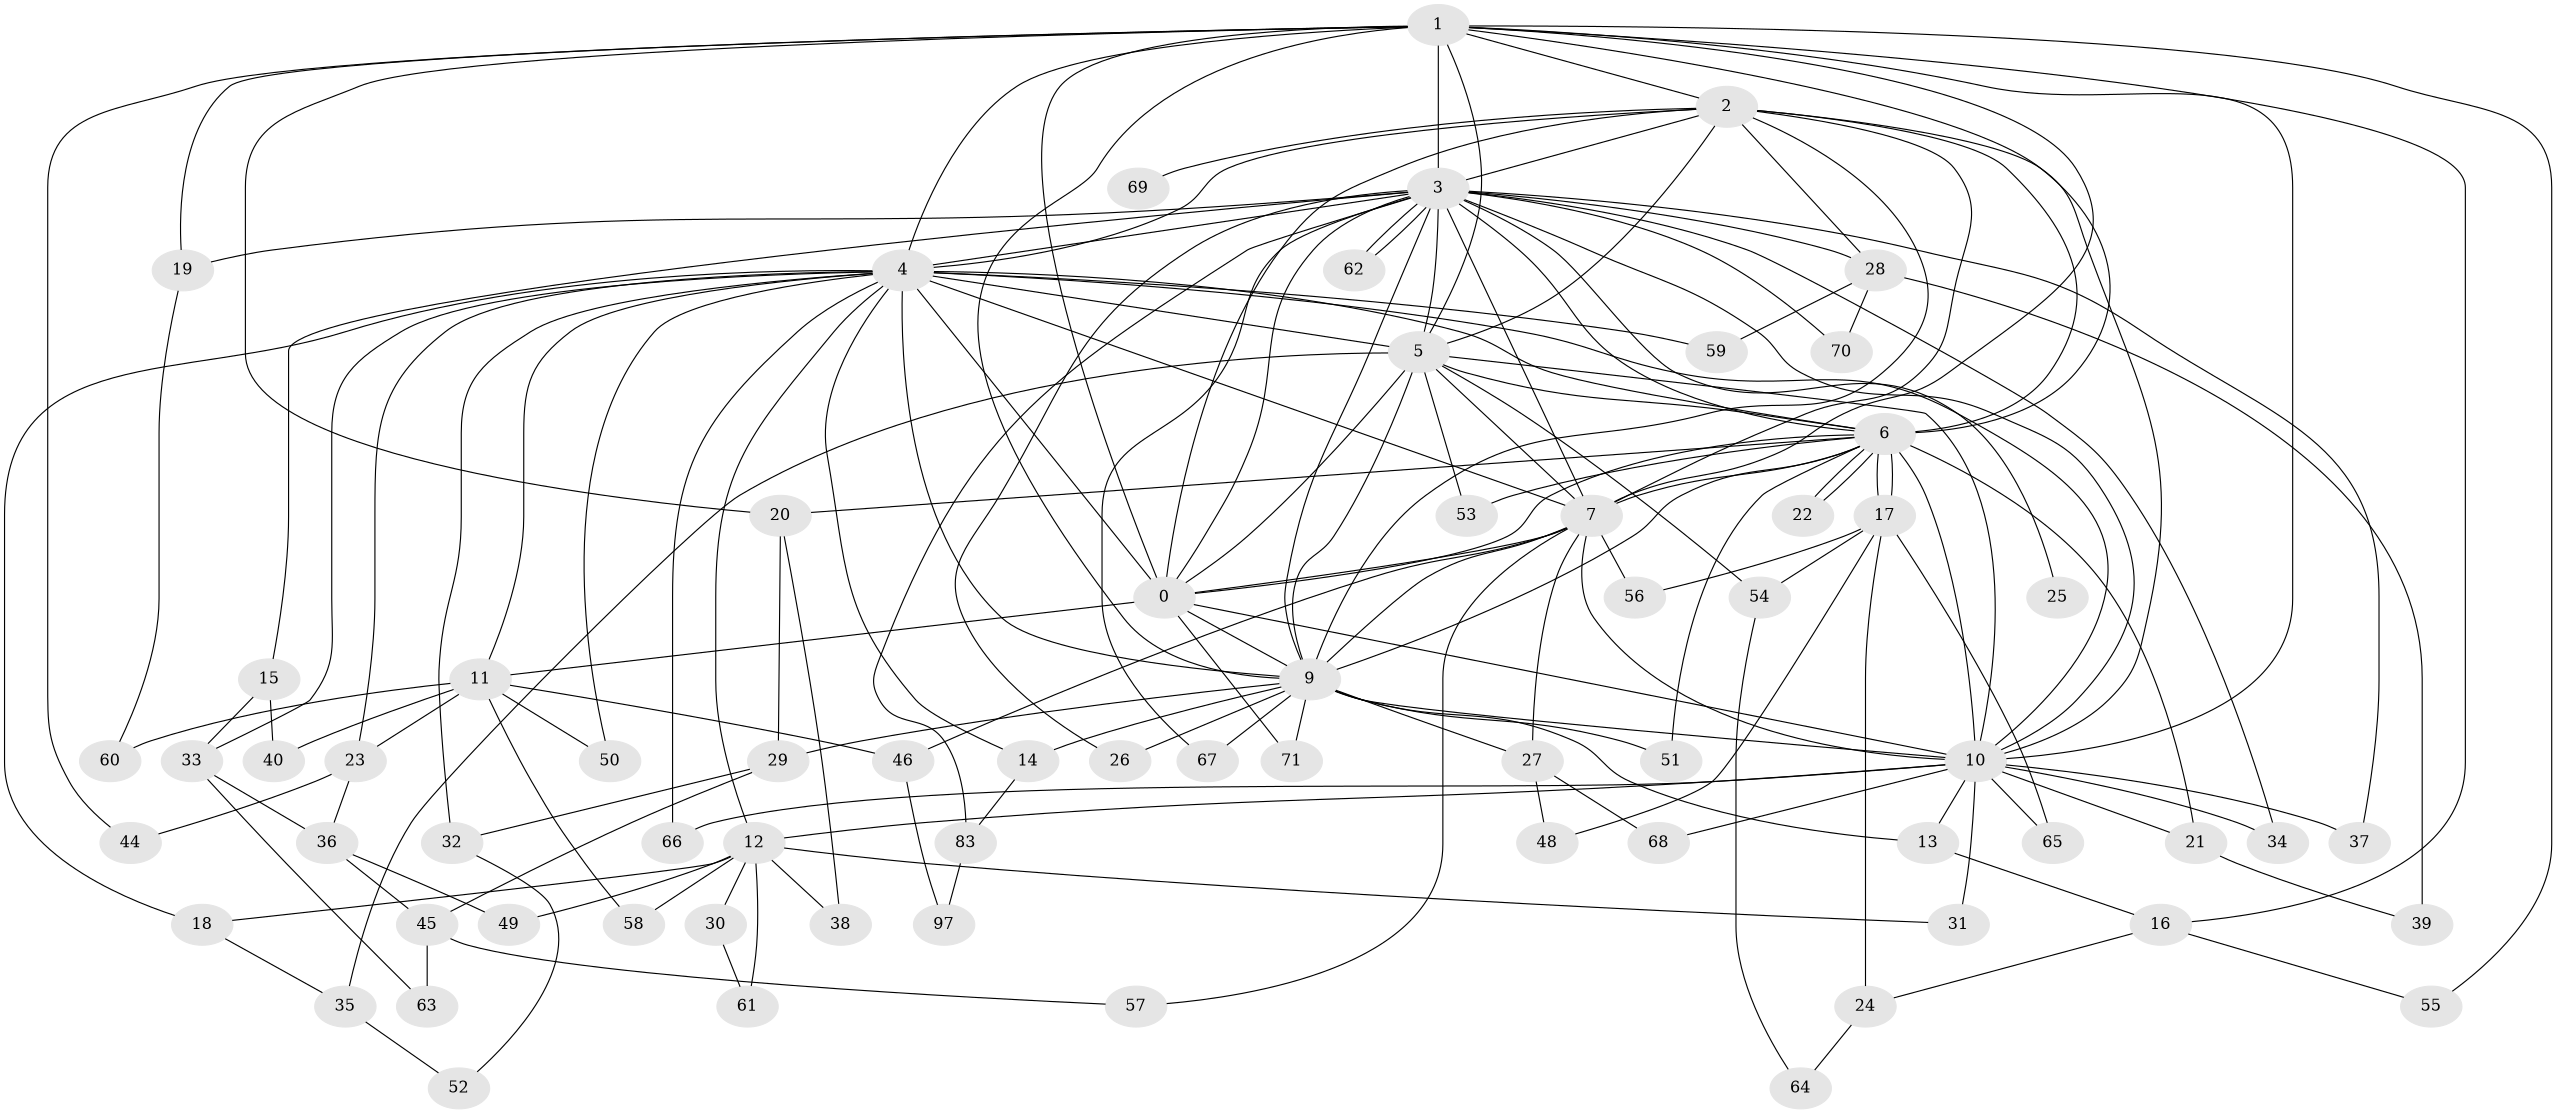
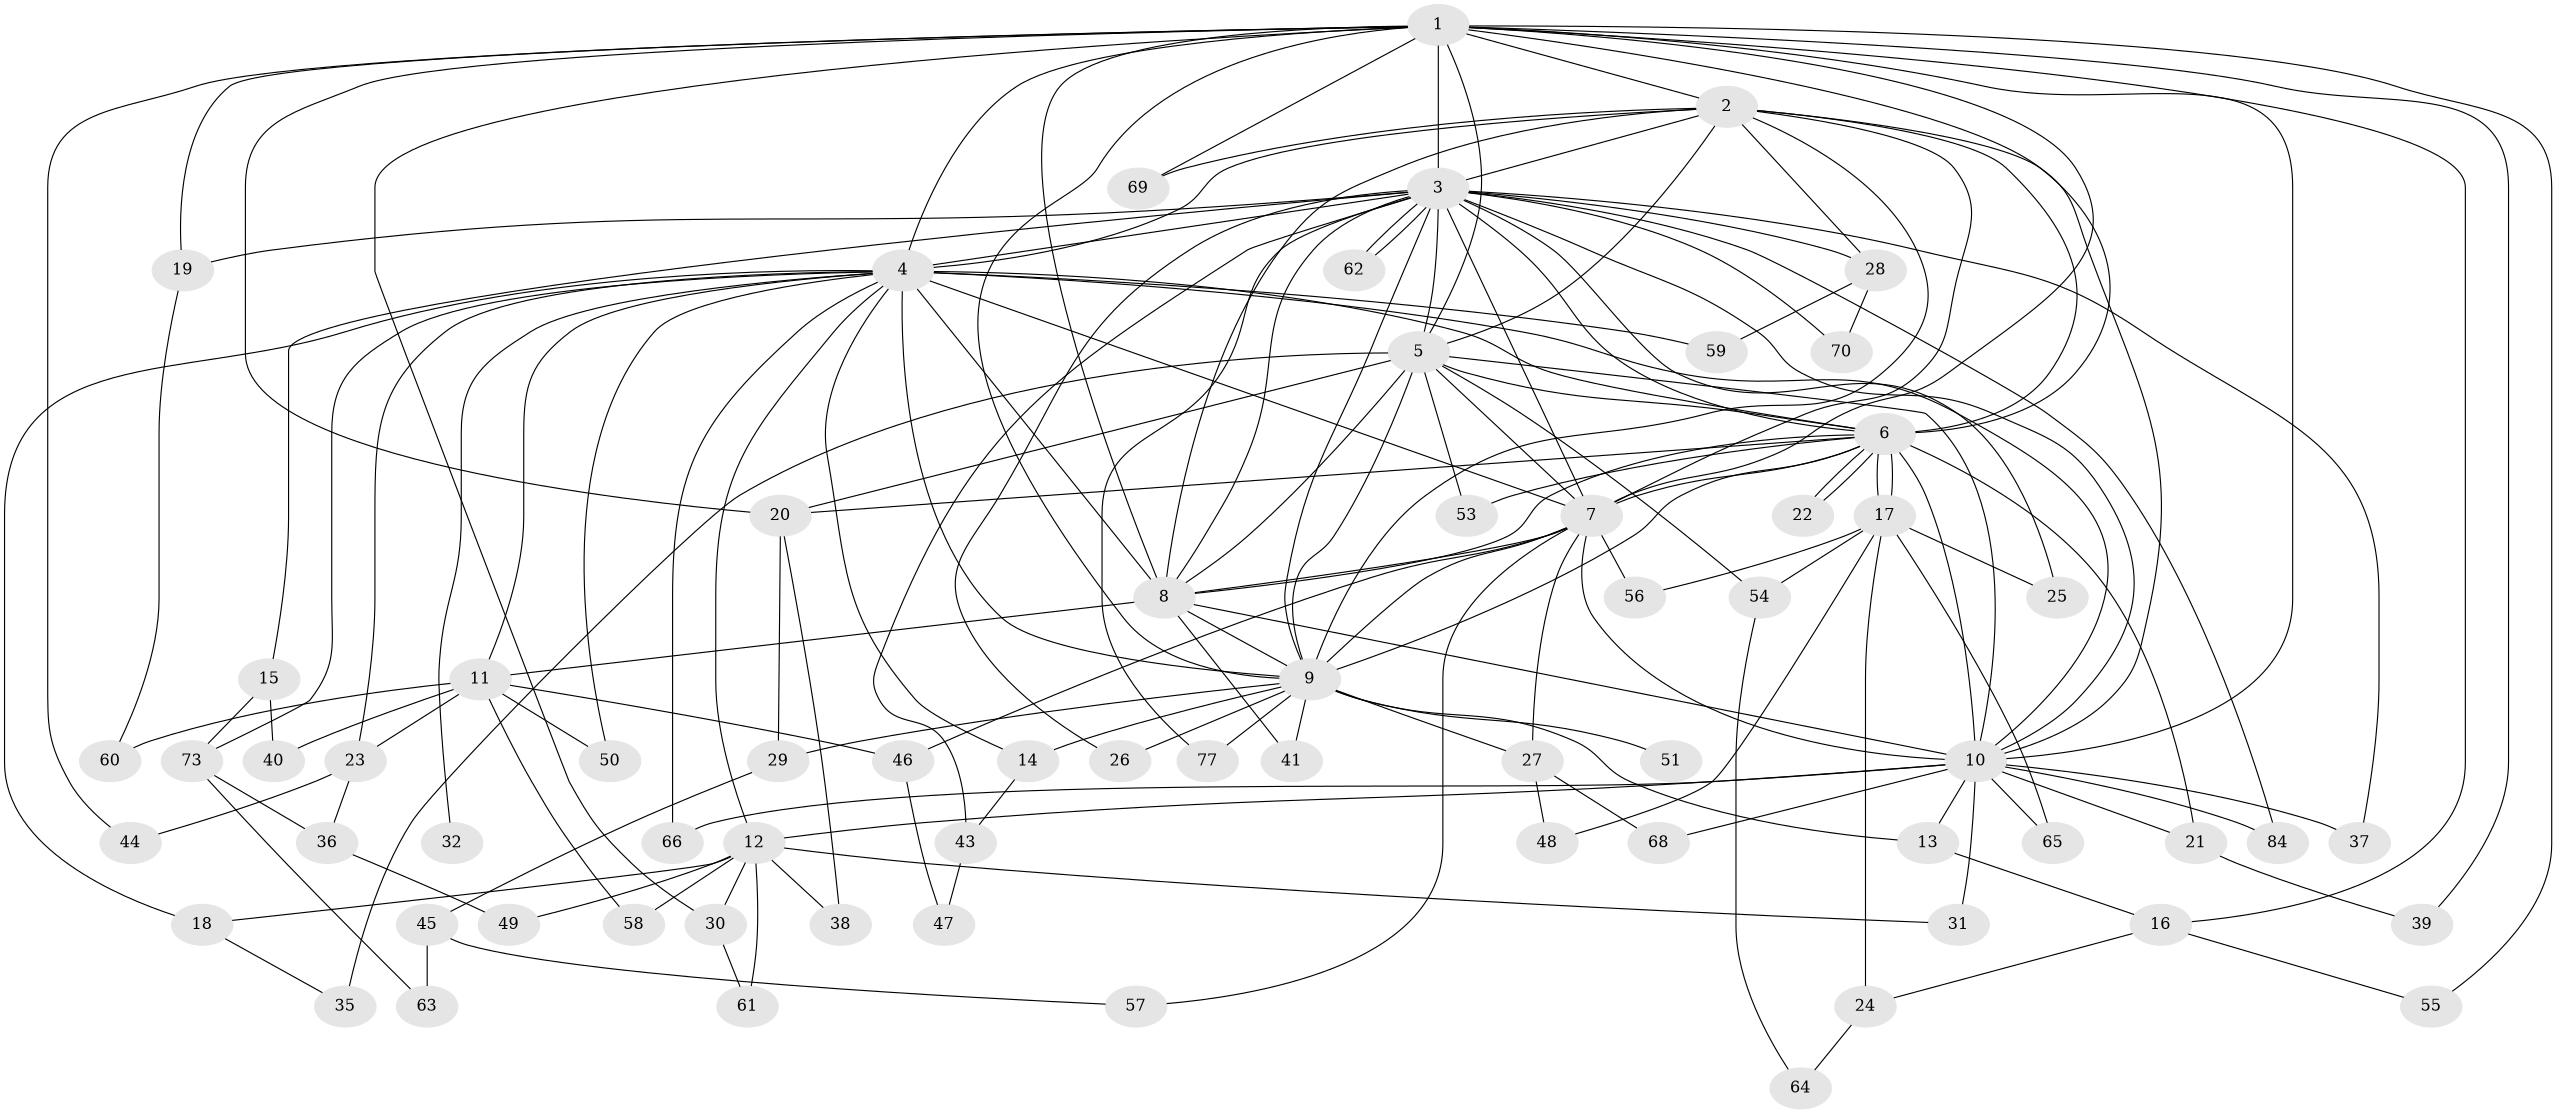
none -> (1288, 107)
none -> (480, 129)
(1172, 313) -> (1085, 438)
(2319, 473) -> (2381, 99)
(1721, 551) -> none
none -> (1971, 557)
(1165, 598) -> (1165, 598)
(1639, 731) -> none
(192, 761) -> (192, 761)
(1208, 761) -> (1208, 761)
(1292, 761) -> (1292, 761)
(615, 802) -> none
(966, 843) -> (966, 843)
(2278, 843) -> (2278, 843)
(373, 880) -> none
(944, 925) -> (944, 925)
(459, 1088) -> none
